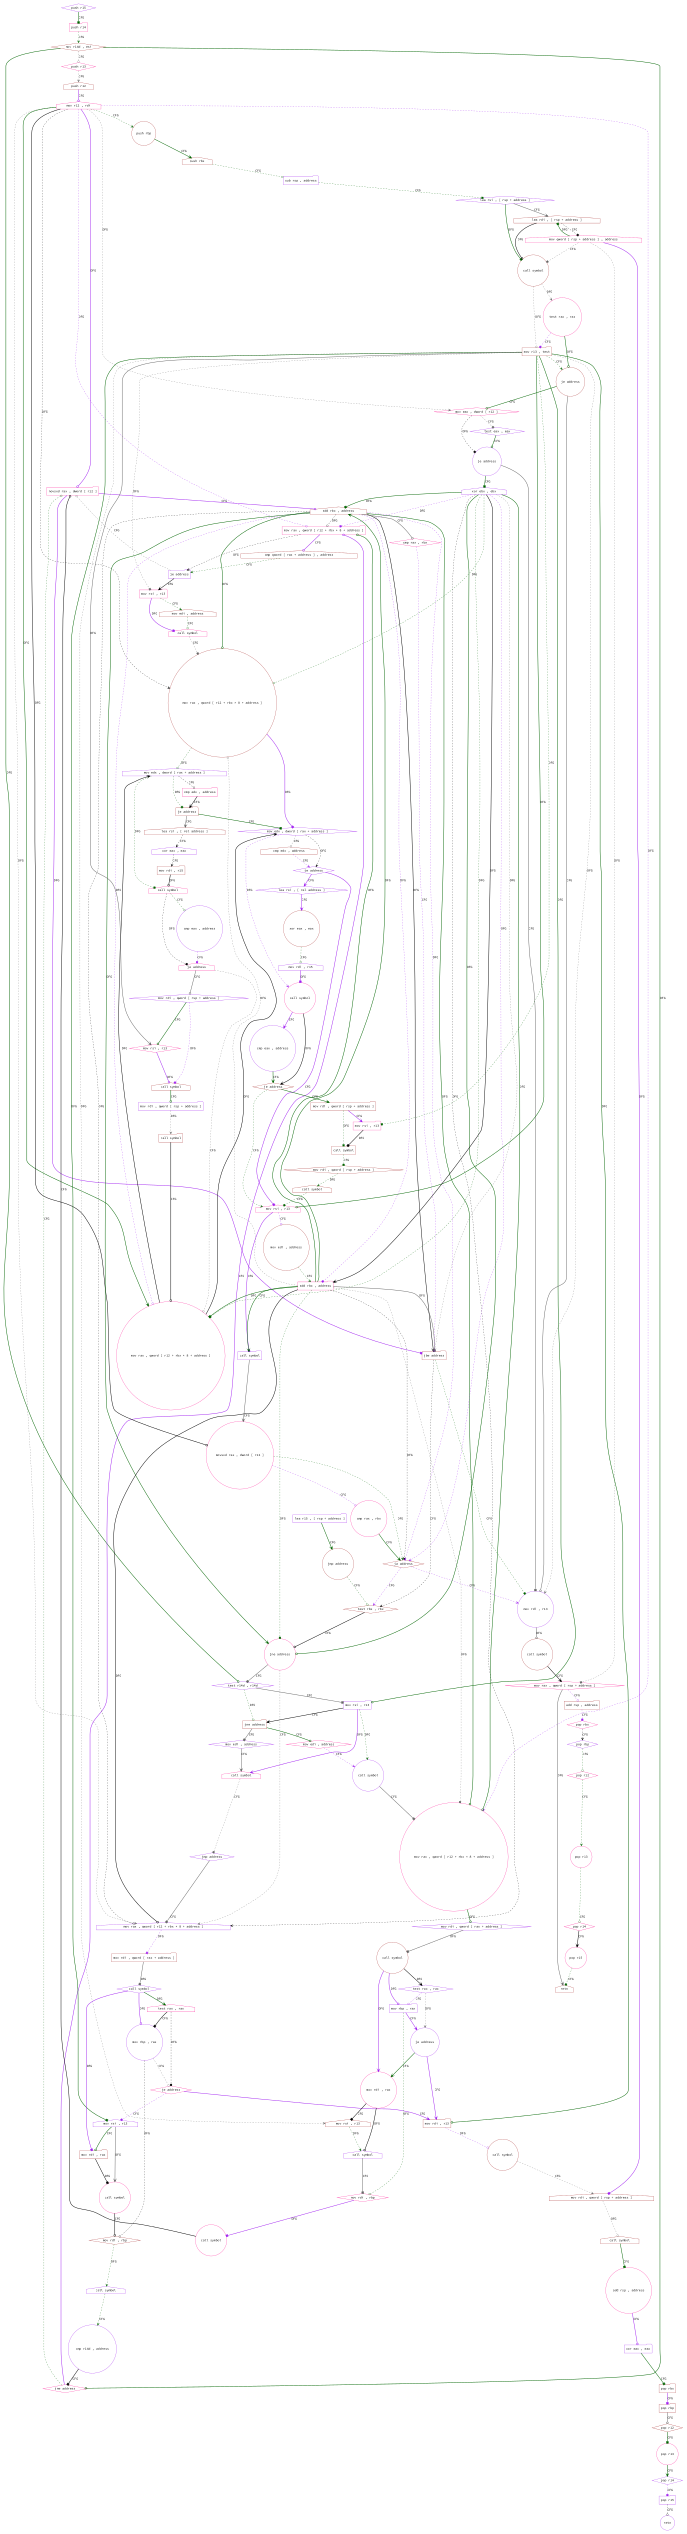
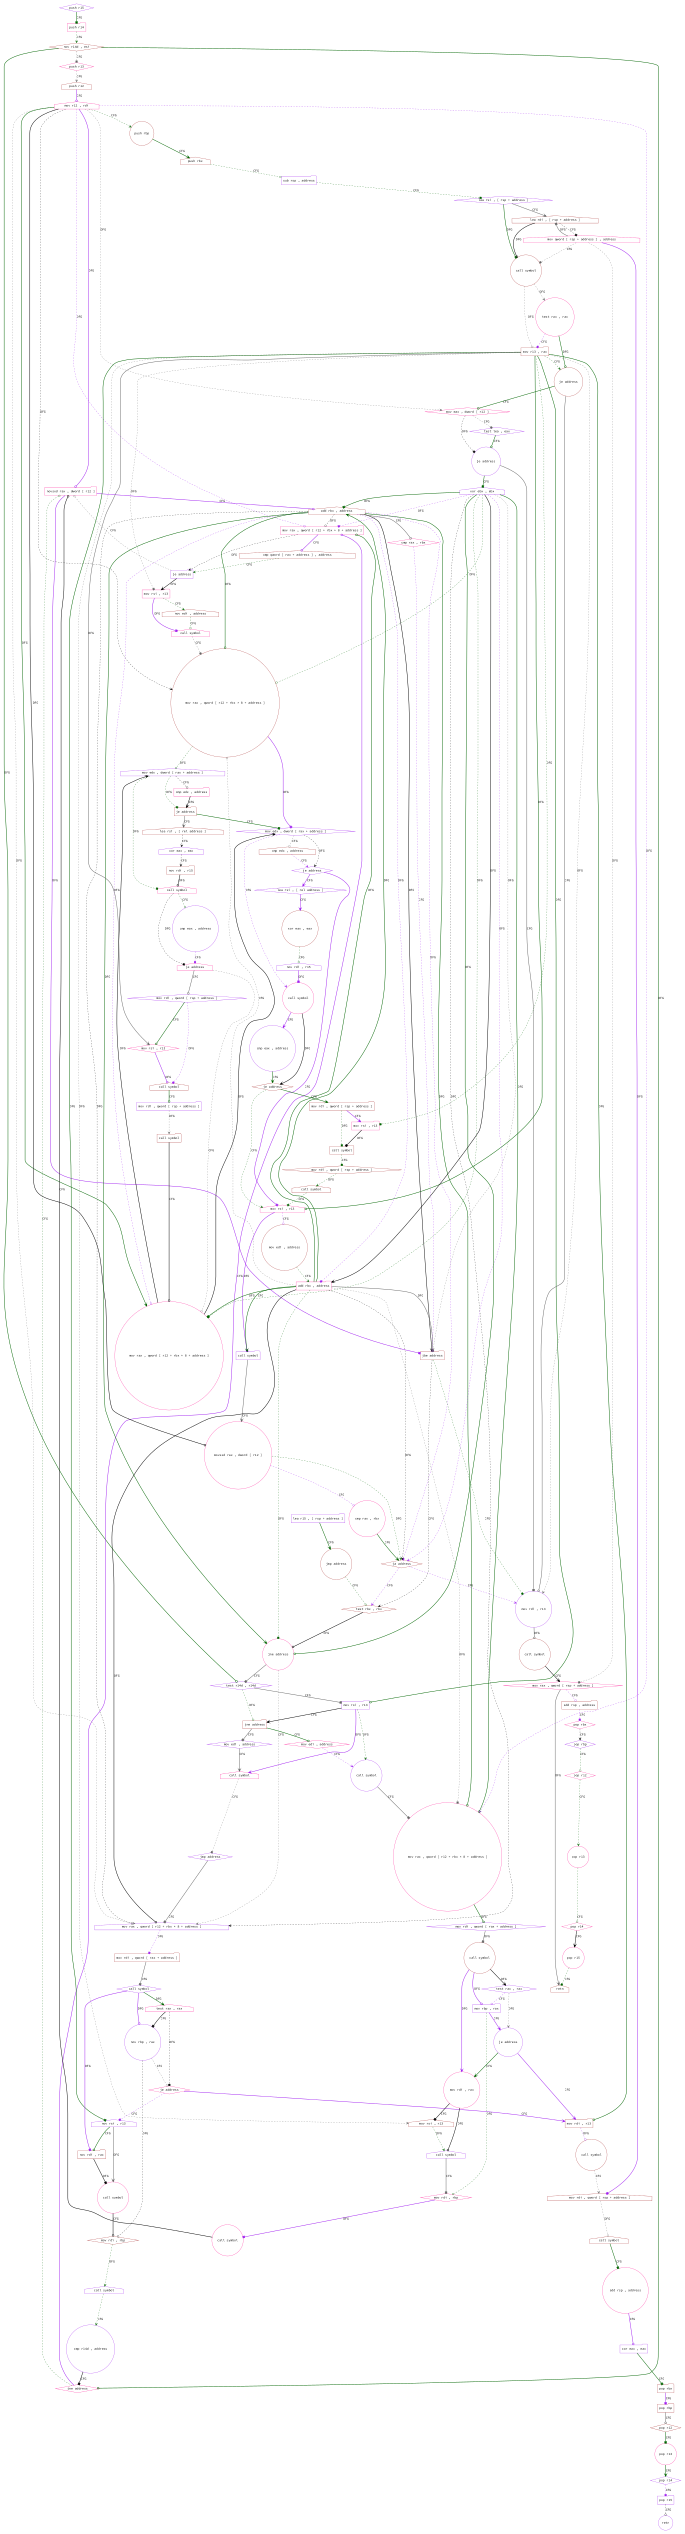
(79, 56) -> (77, 56)
(563, 232) -> (561, 232)
(537, 352) -> (535, 352)
(497, 431) -> (497, 431)
